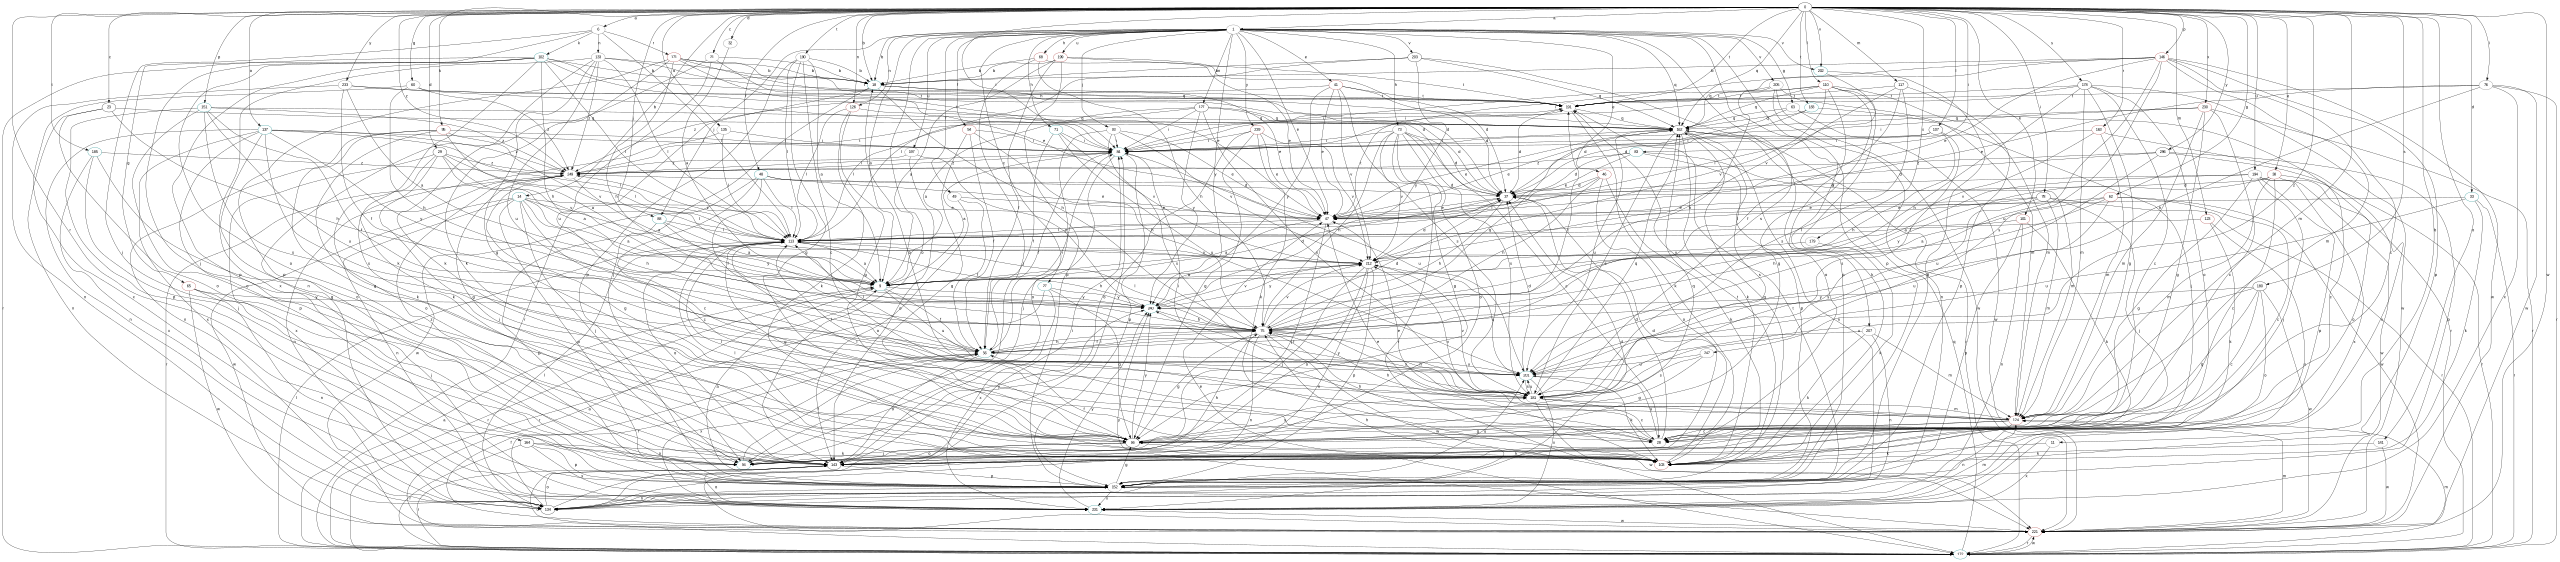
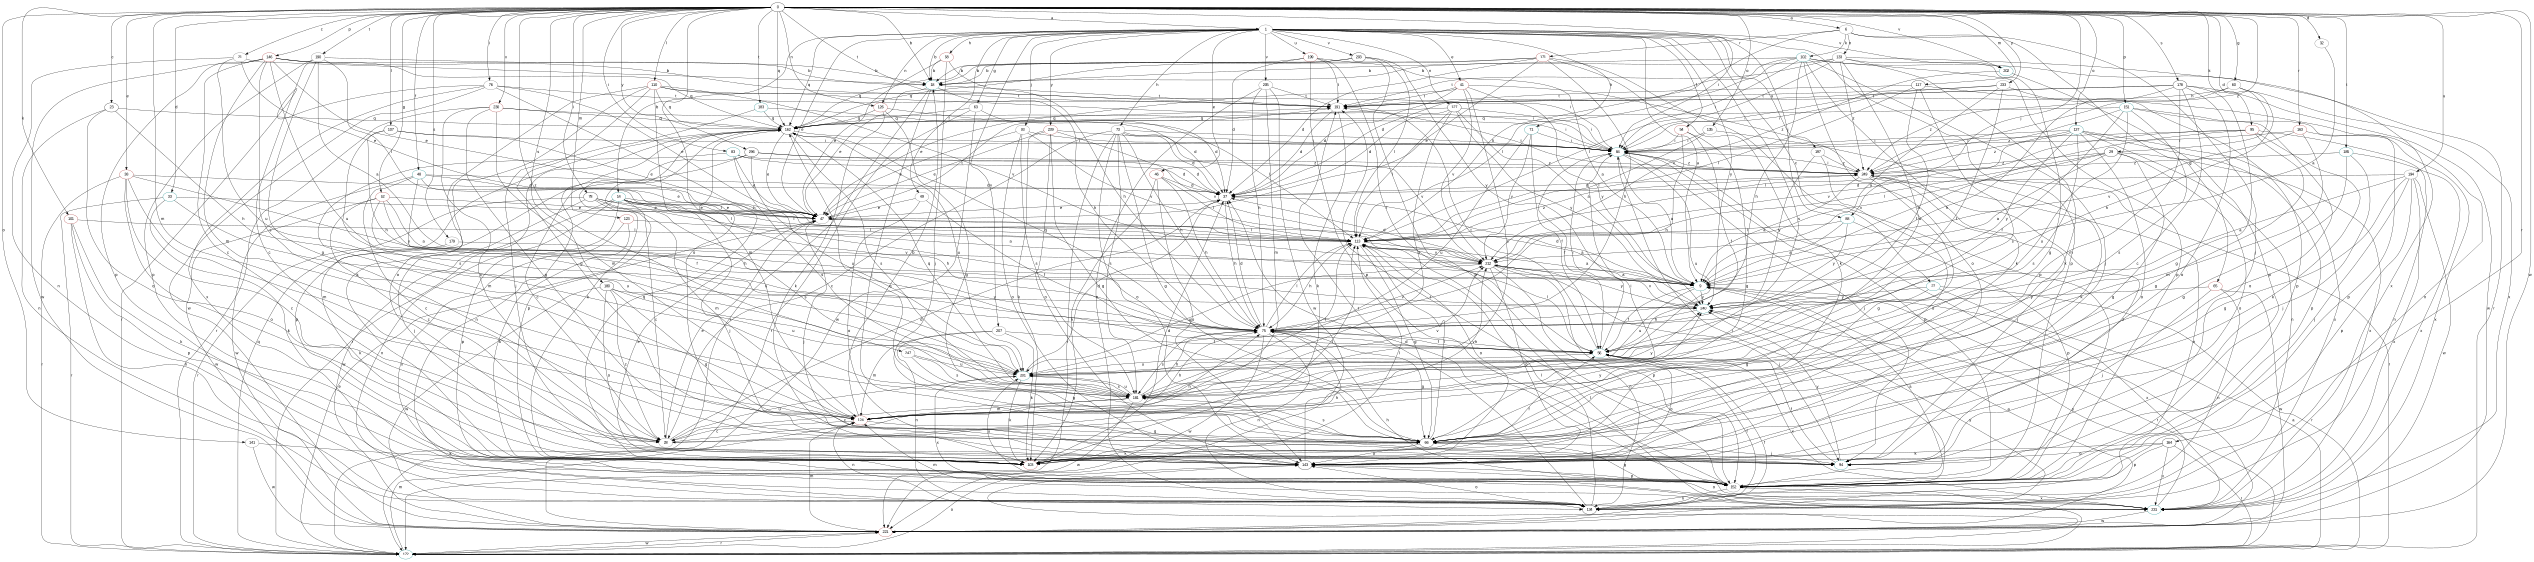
(2053, 443) -> none
